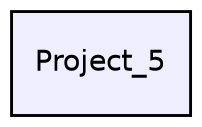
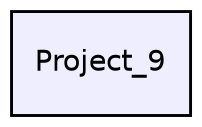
(101, 64) -> (101, 64)
